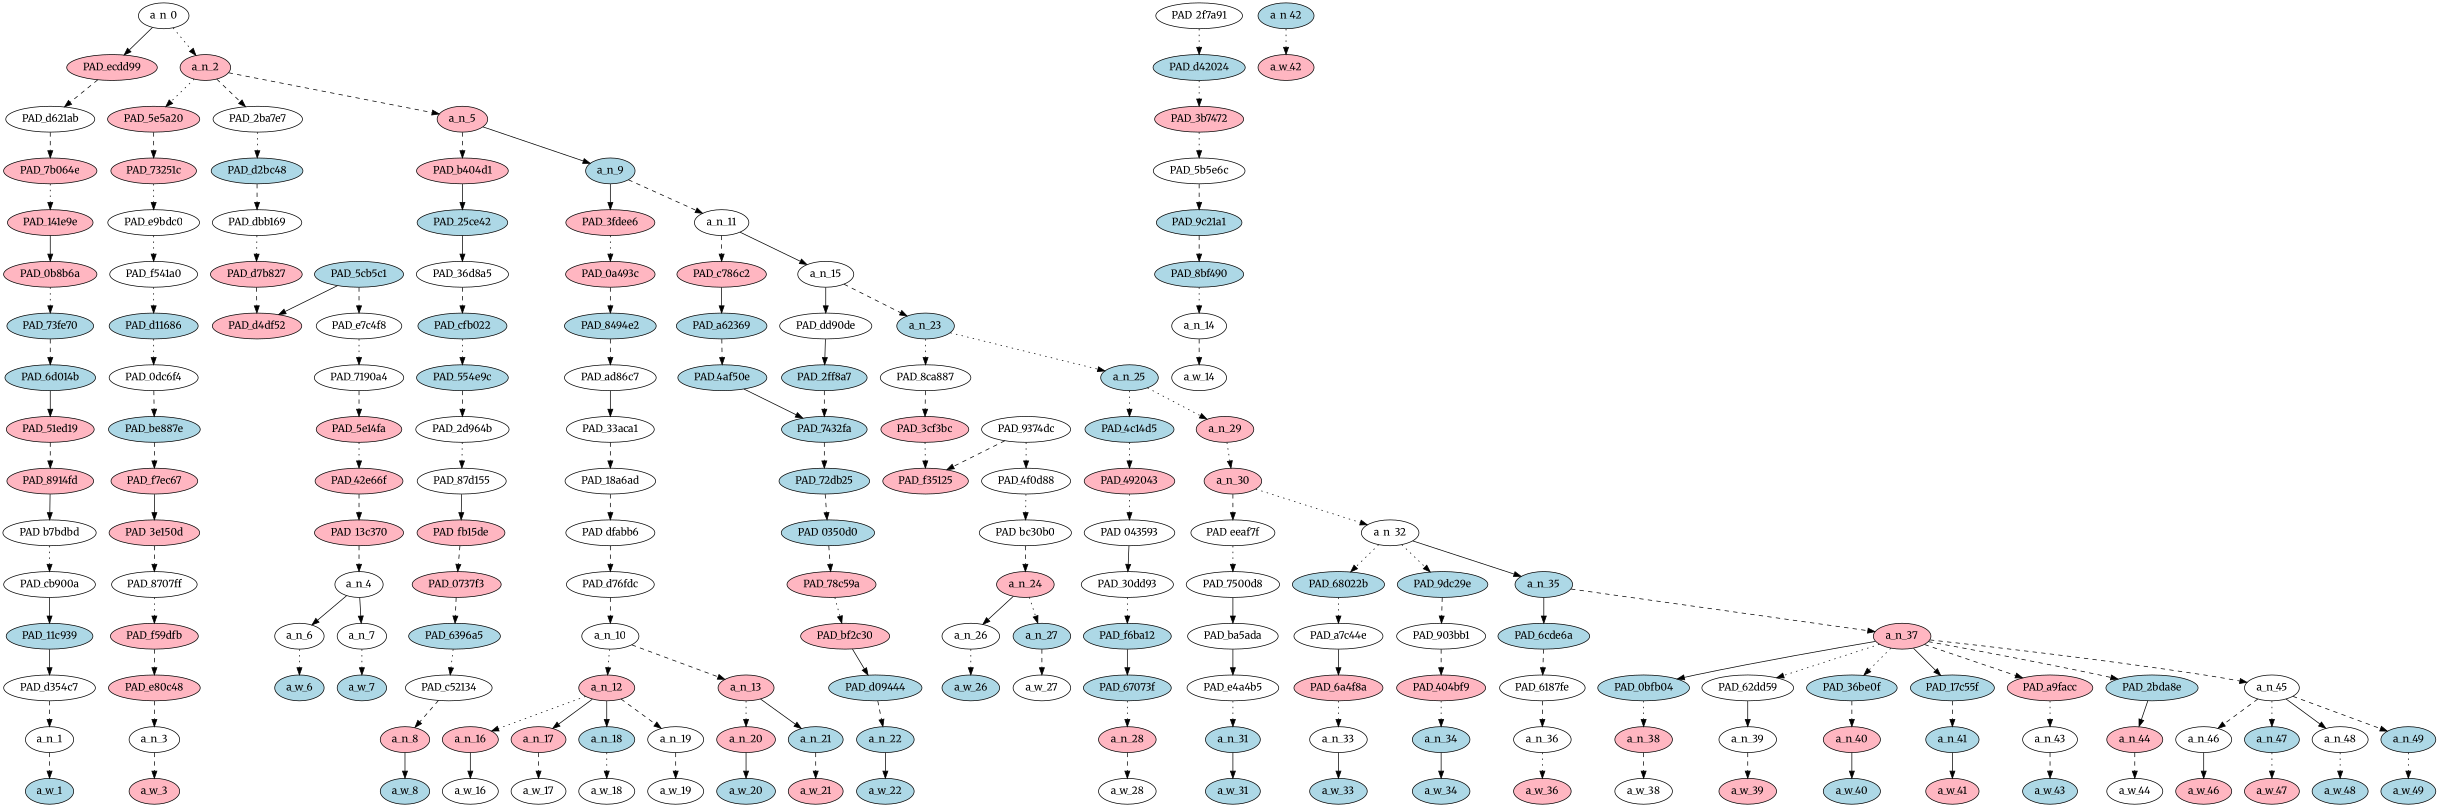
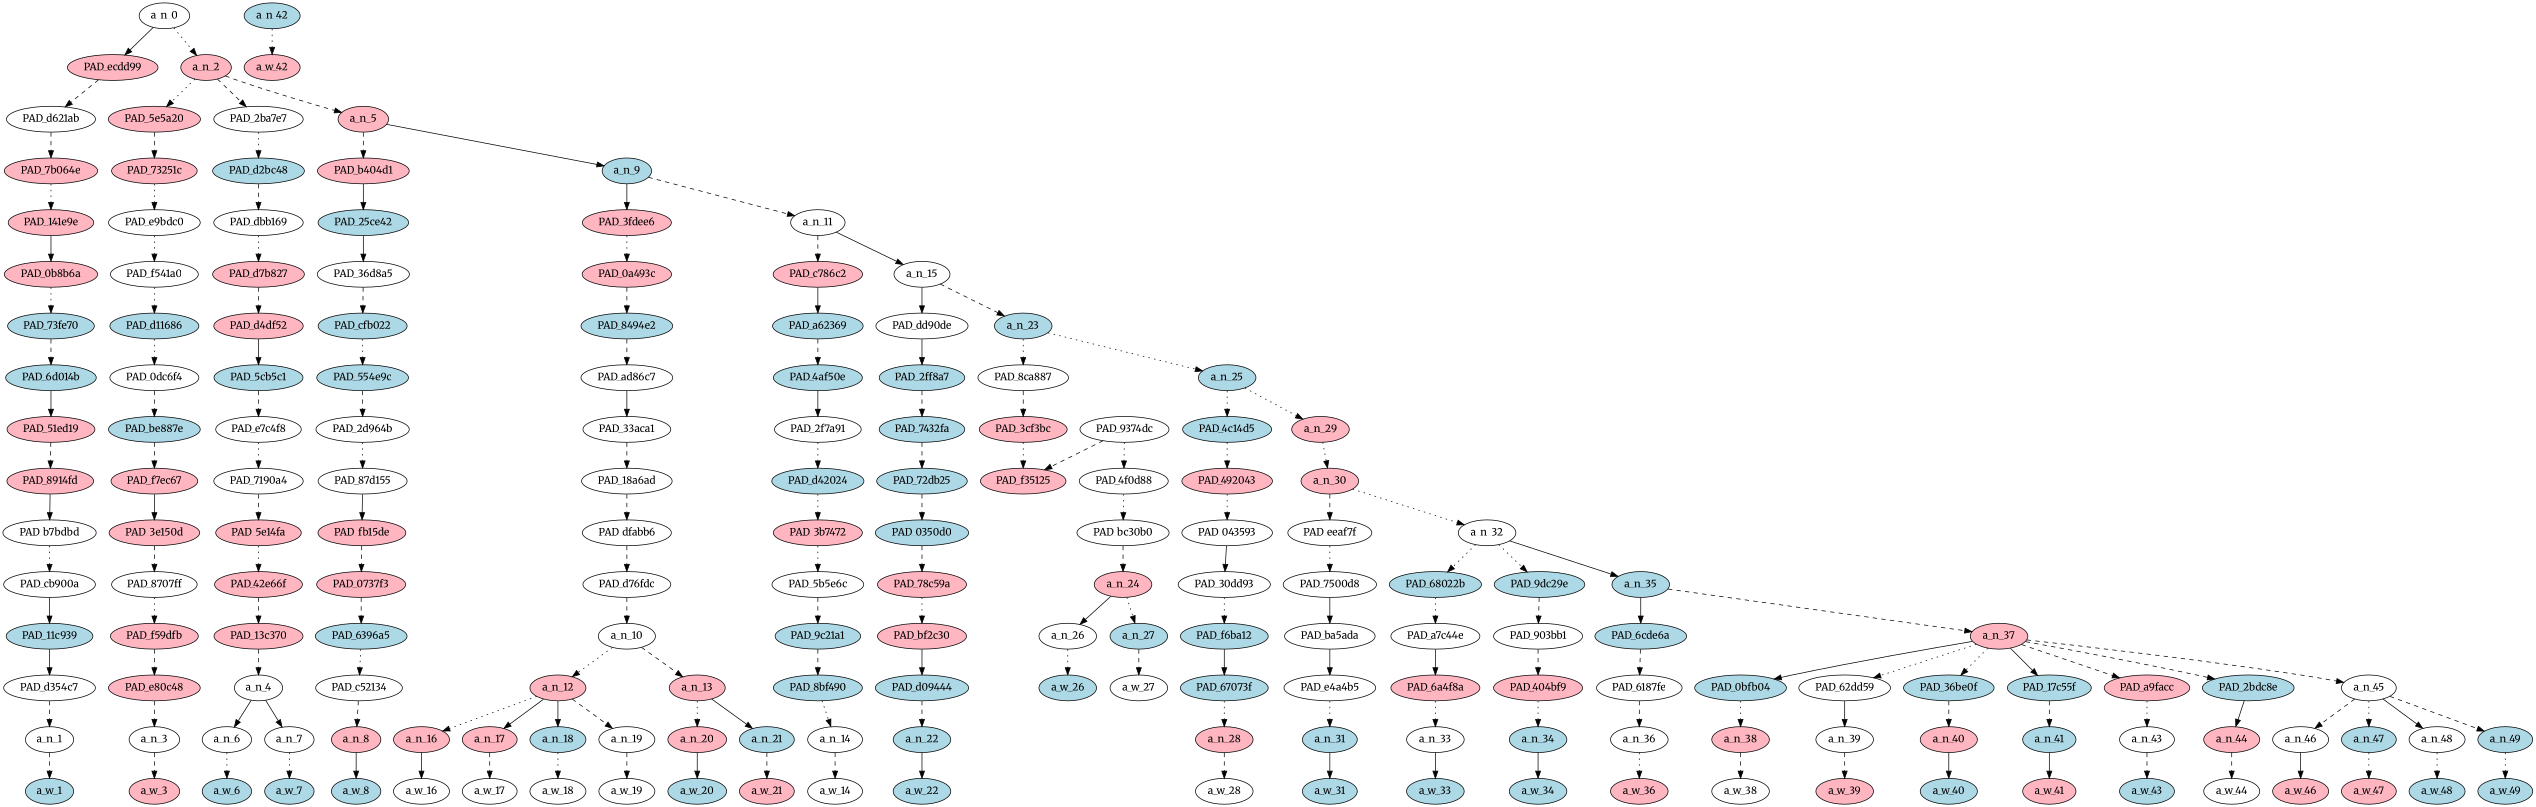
(311, 299) -> (258, 348)
(770, 402) -> (818, 400)
(2152, 688) -> (2248, 688)
